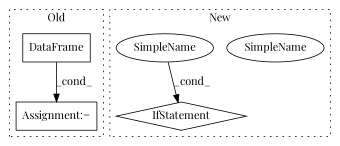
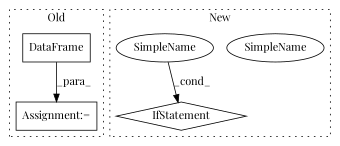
(74, 82) -> (74, 82)
